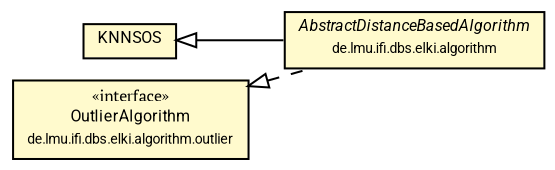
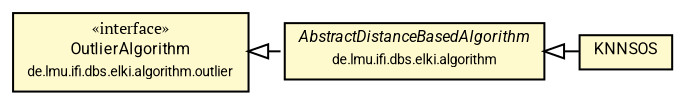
(240, 40) -> (572, 51)
